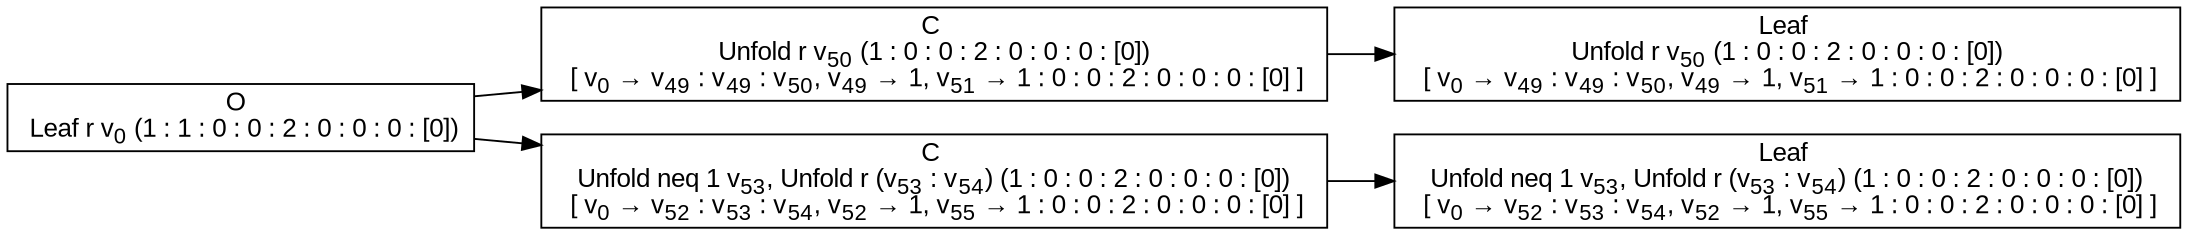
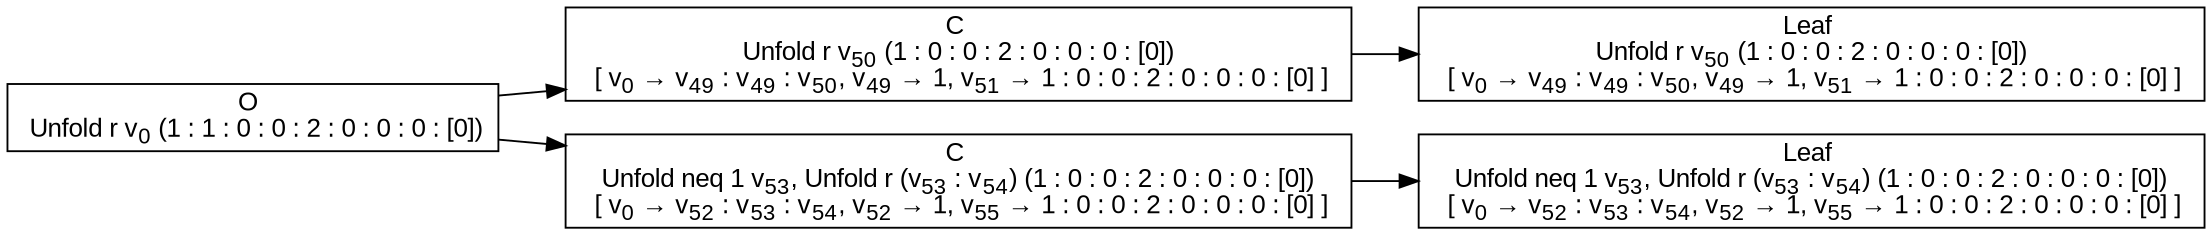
(68, 129) -> (80, 129)
